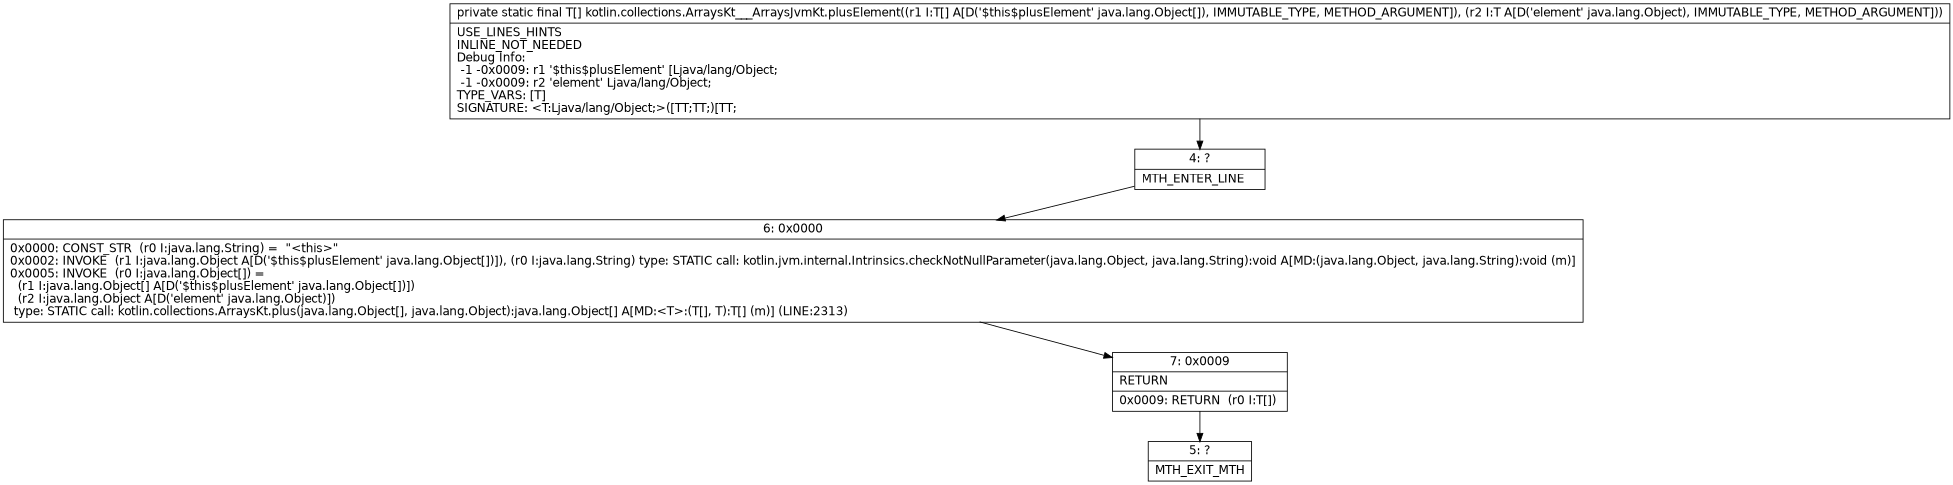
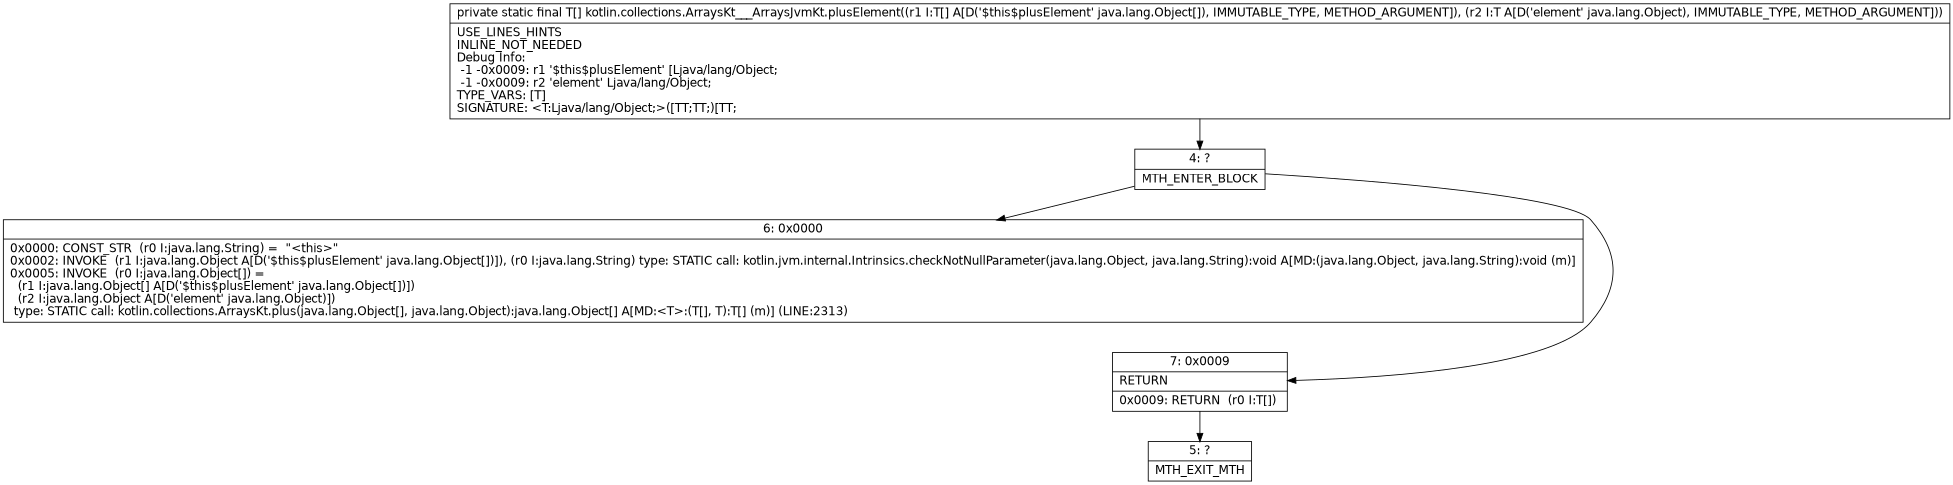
(1193, 179) -> (1200, 179)
(1042, 339) -> (1612, 258)
